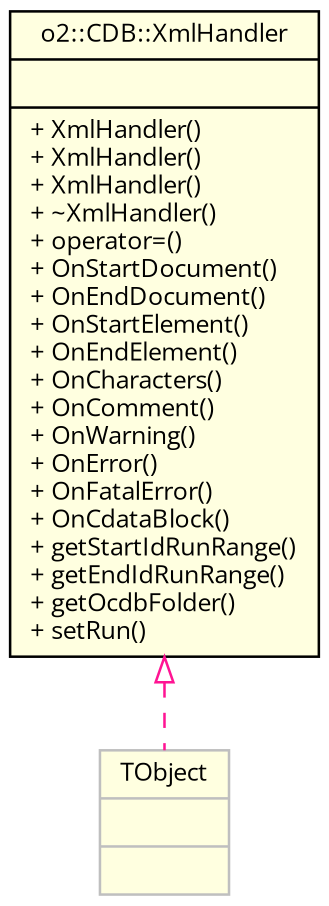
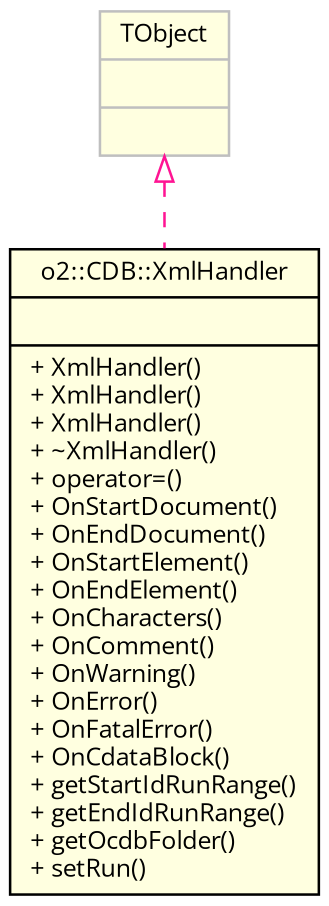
(164, 716) -> (164, 215)
